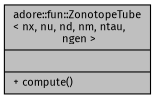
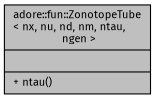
(43, 82) -> (33, 82)
